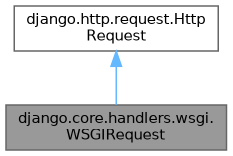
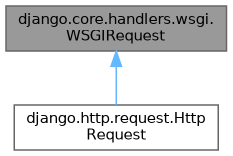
(116, 86) -> (116, 86)
